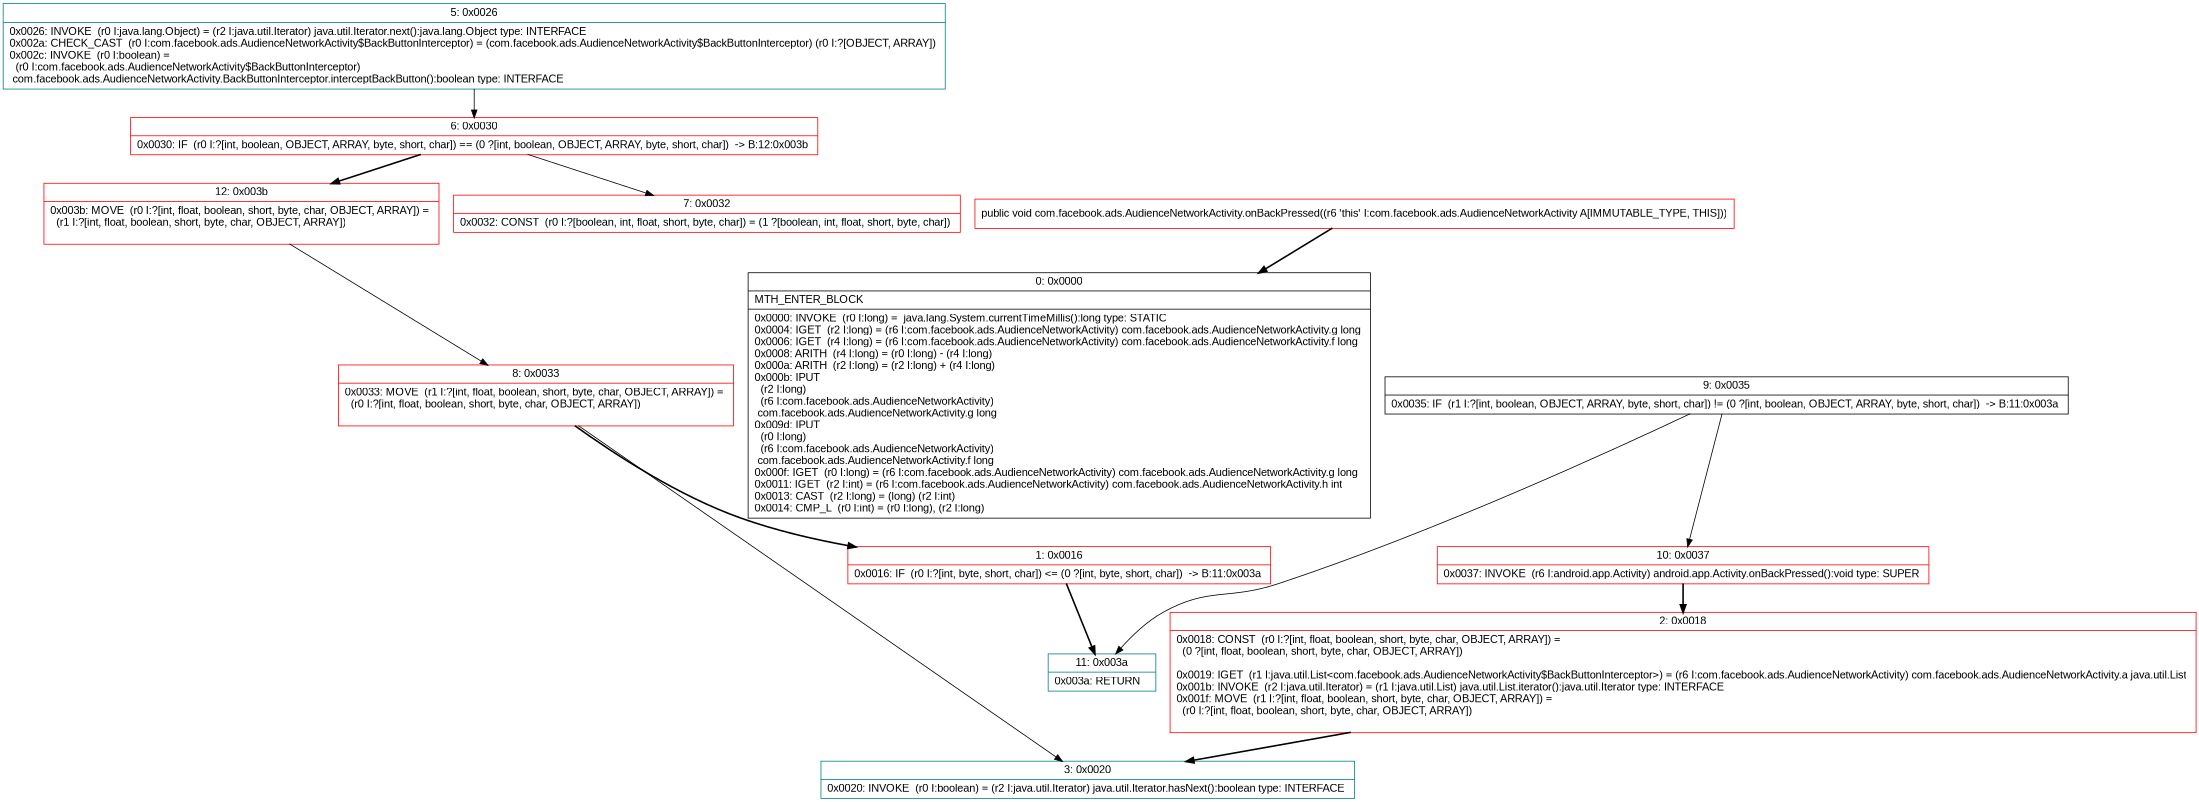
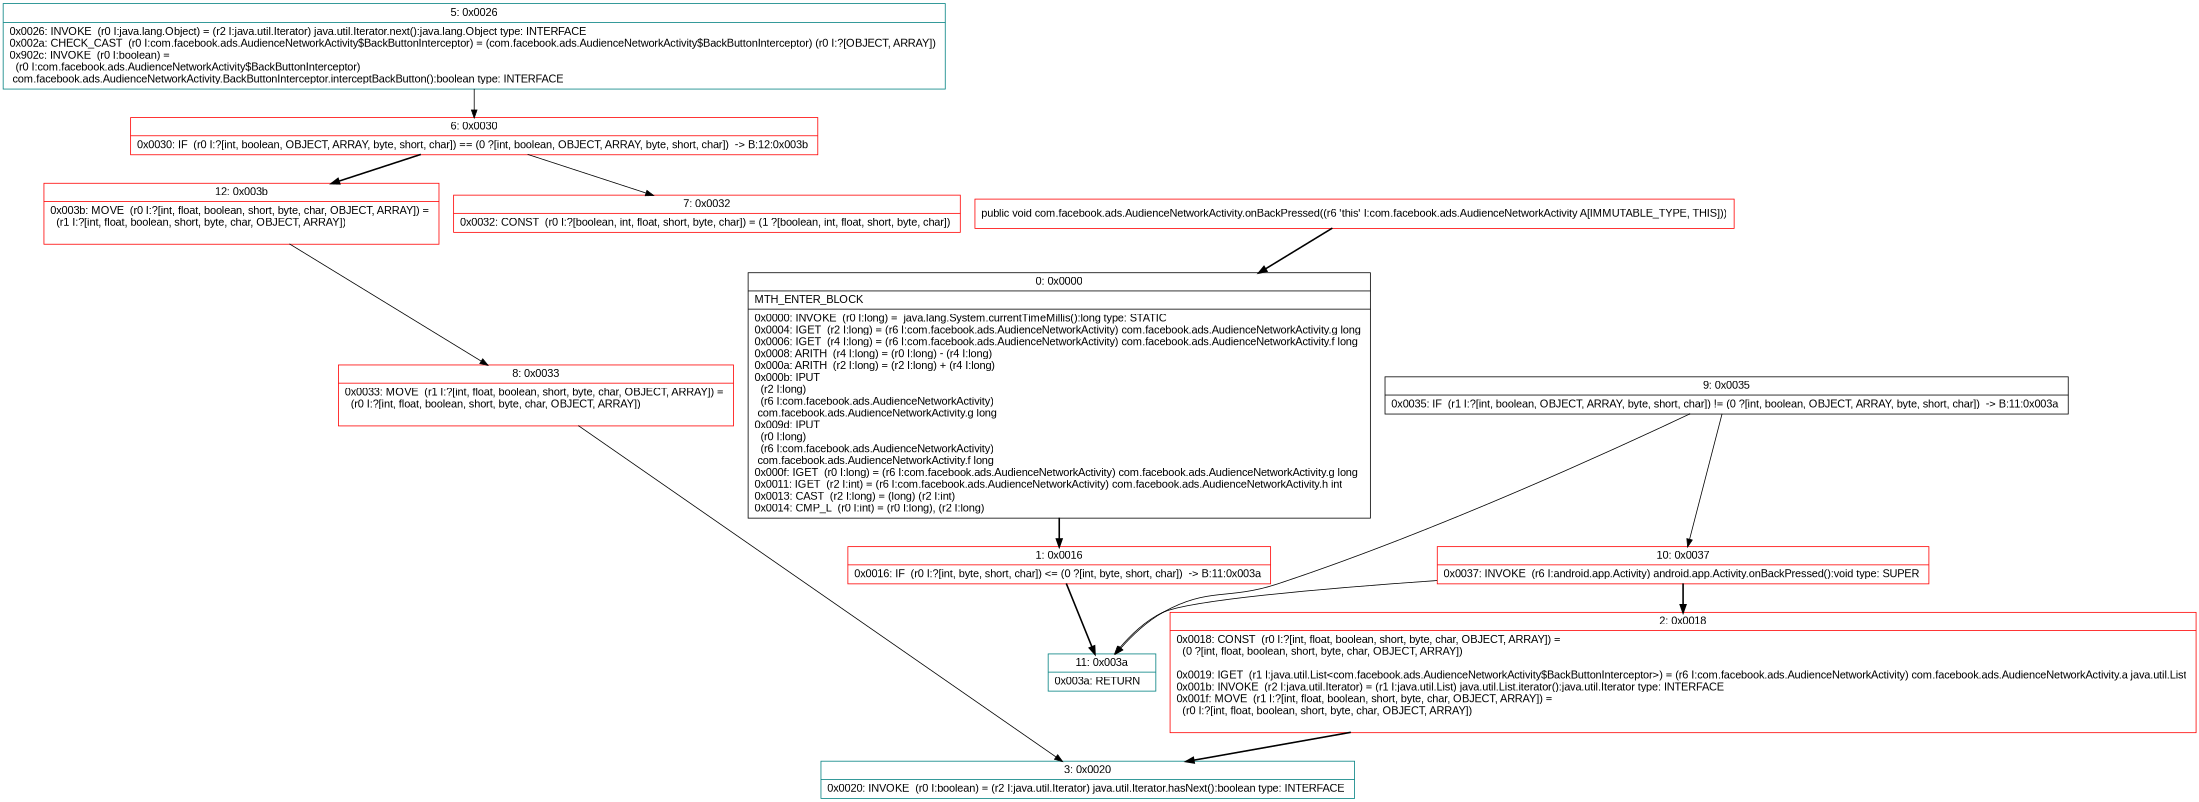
(91, 55) -> (91, 55)
(704, 503) -> (1059, 528)
none -> (1271, 594)
